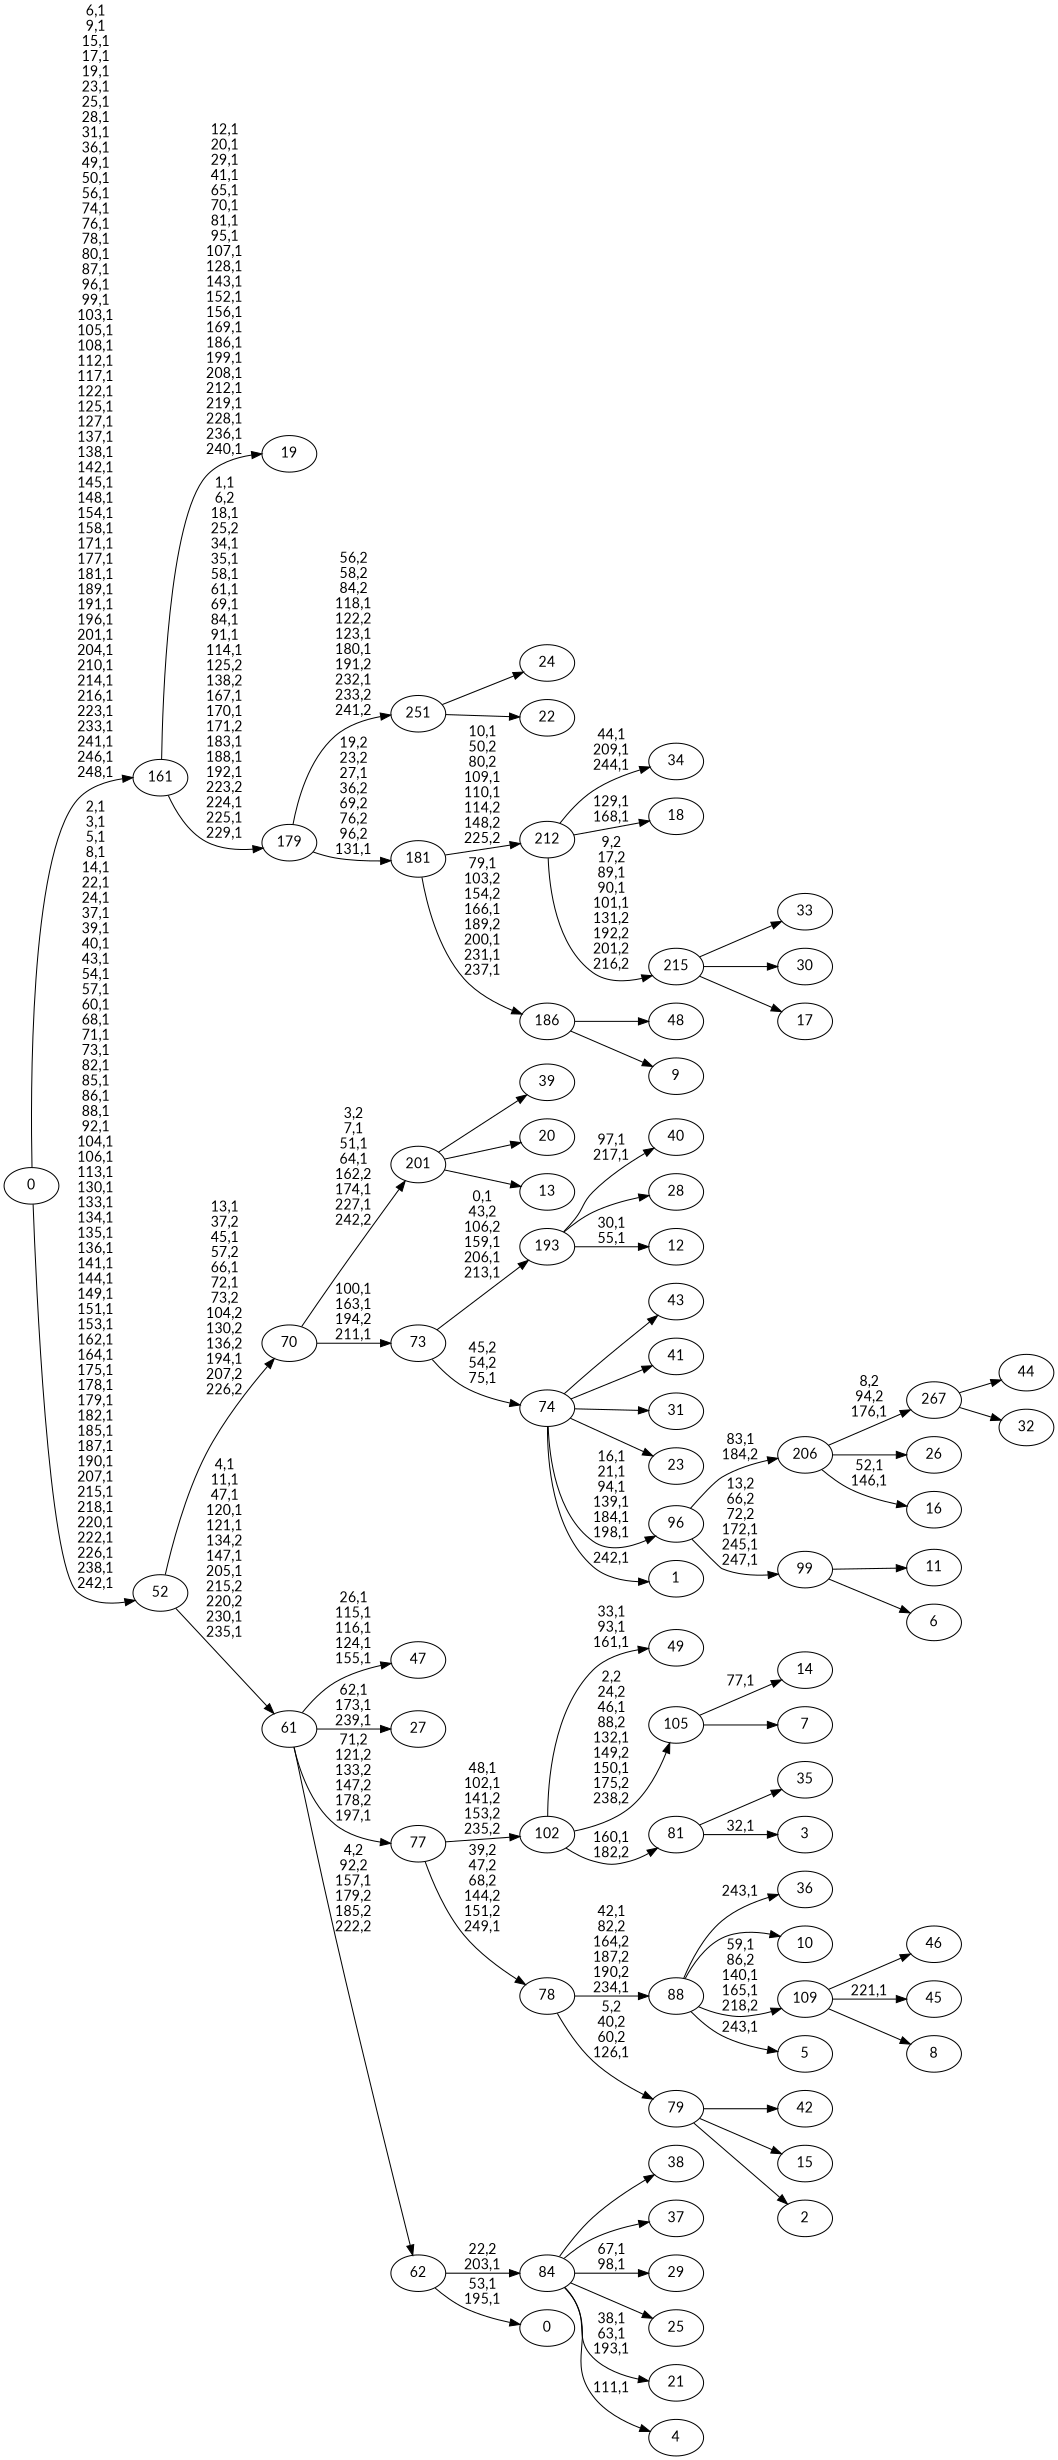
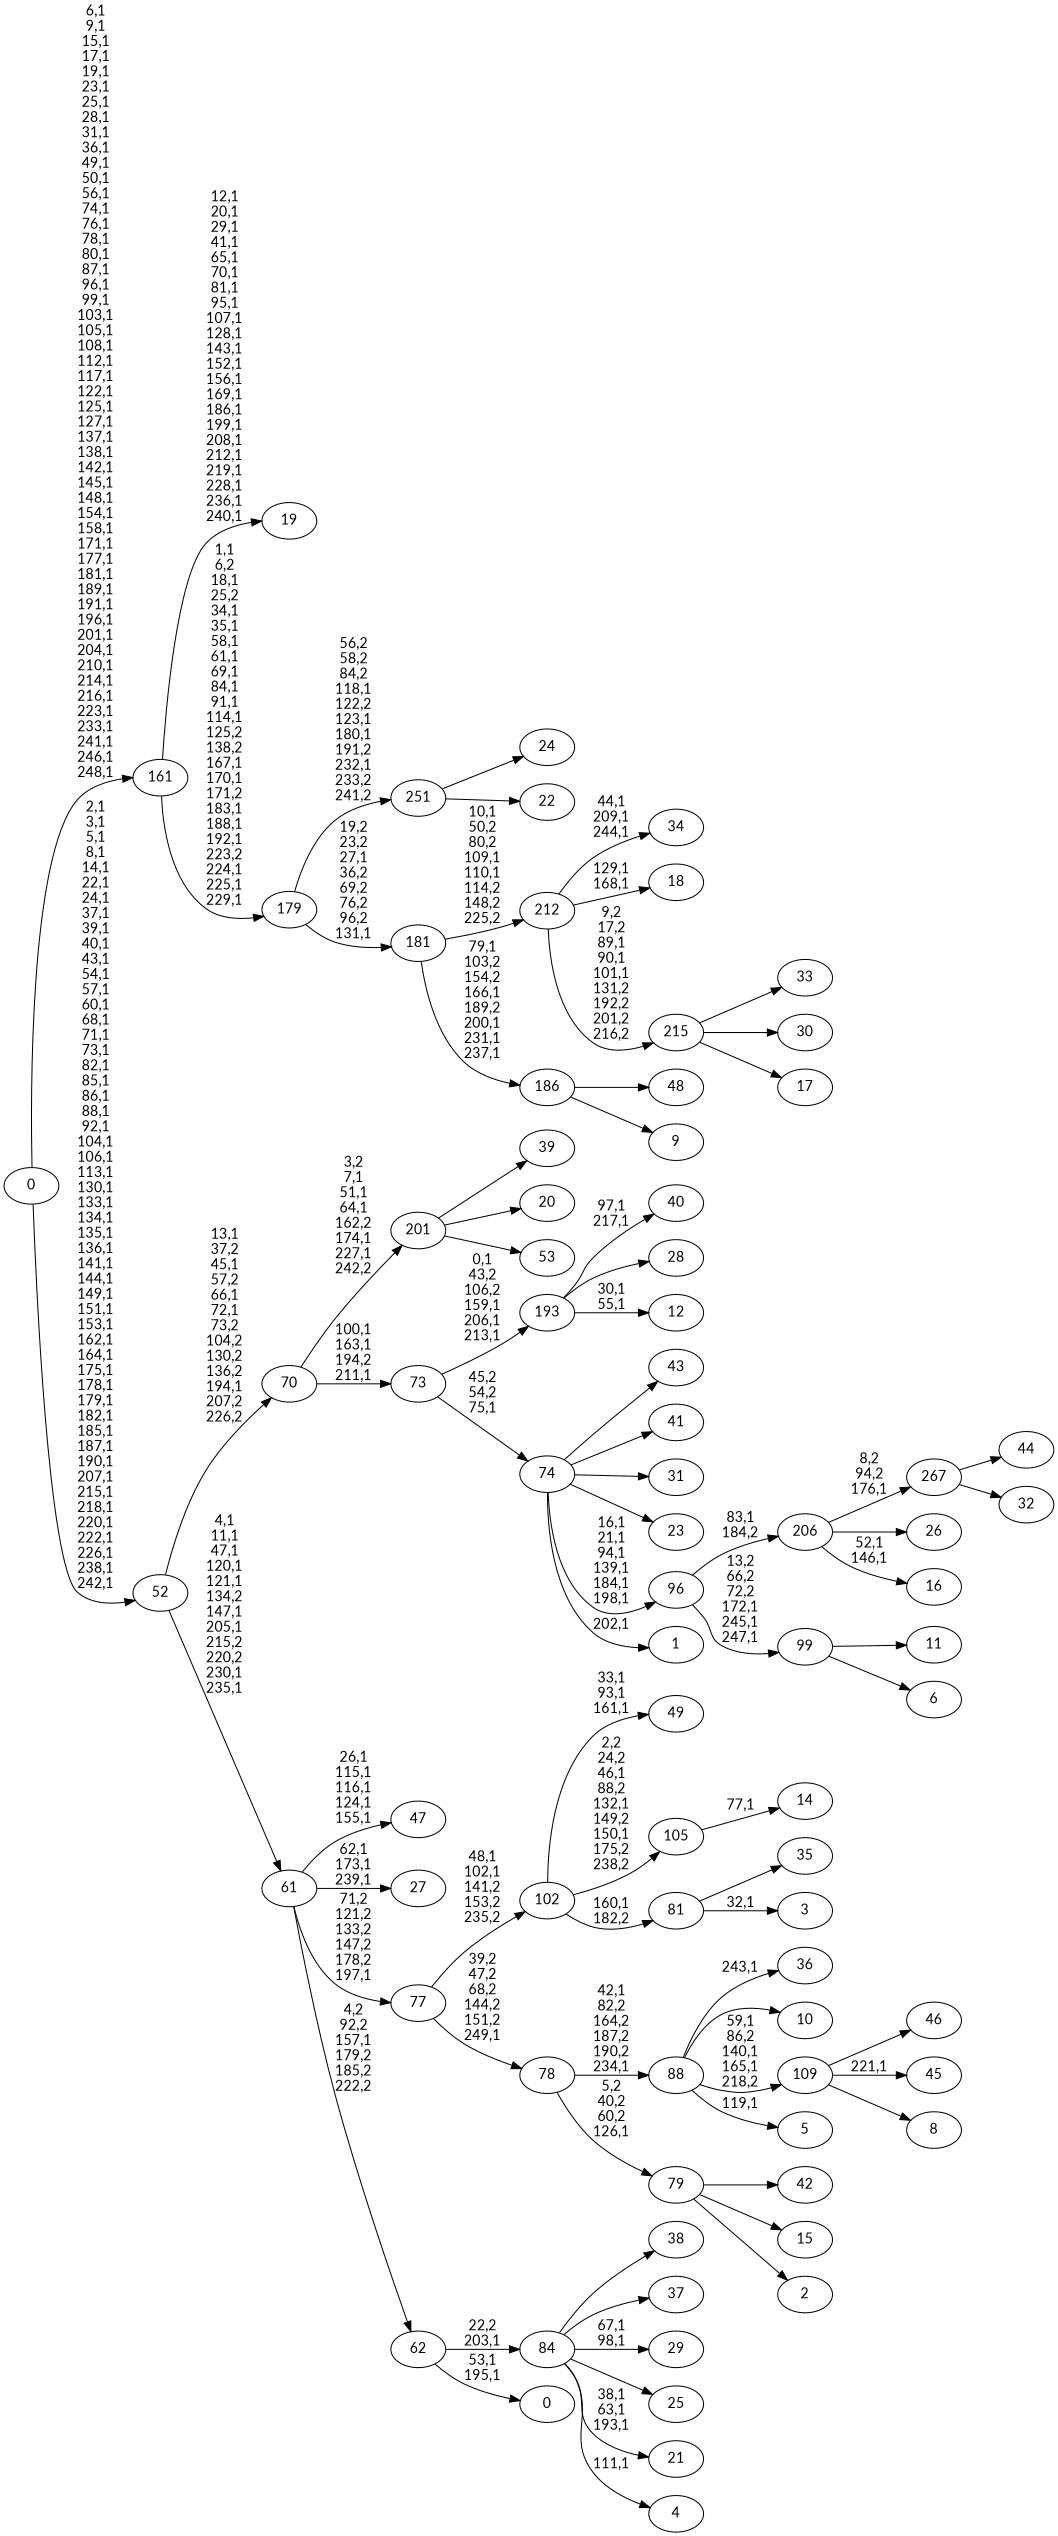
(547, 1192) -> (547, 1258)
(612, 1559) -> (612, 1625)
(805, 1725) -> none
(741, 2028) -> (741, 2104)
